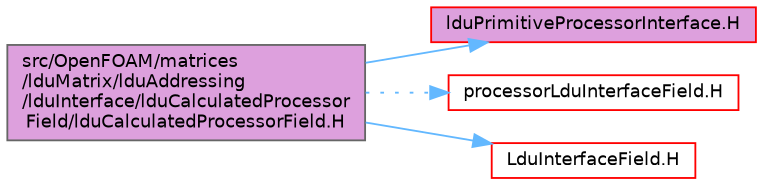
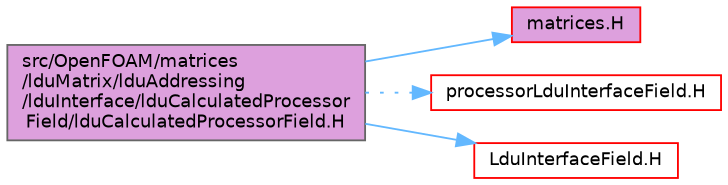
(594, 25) -> (576, 25)
